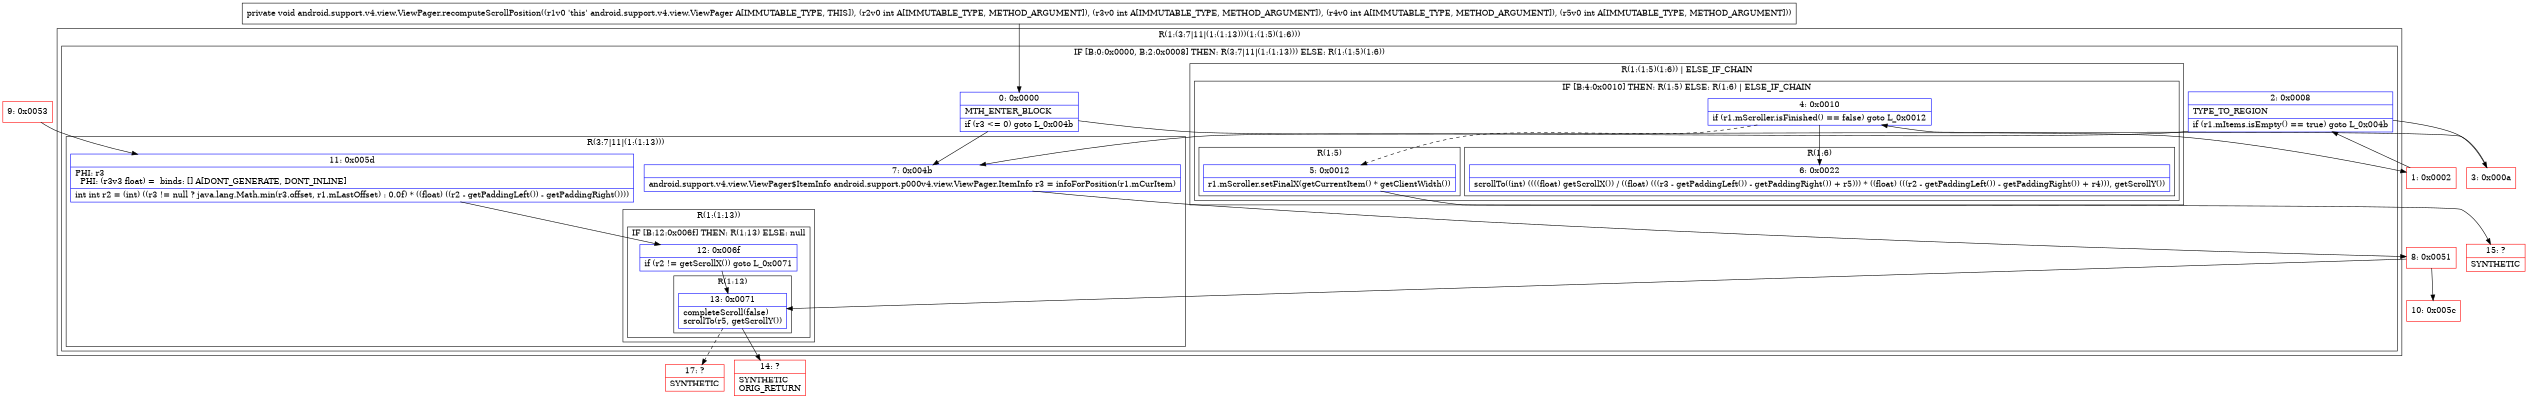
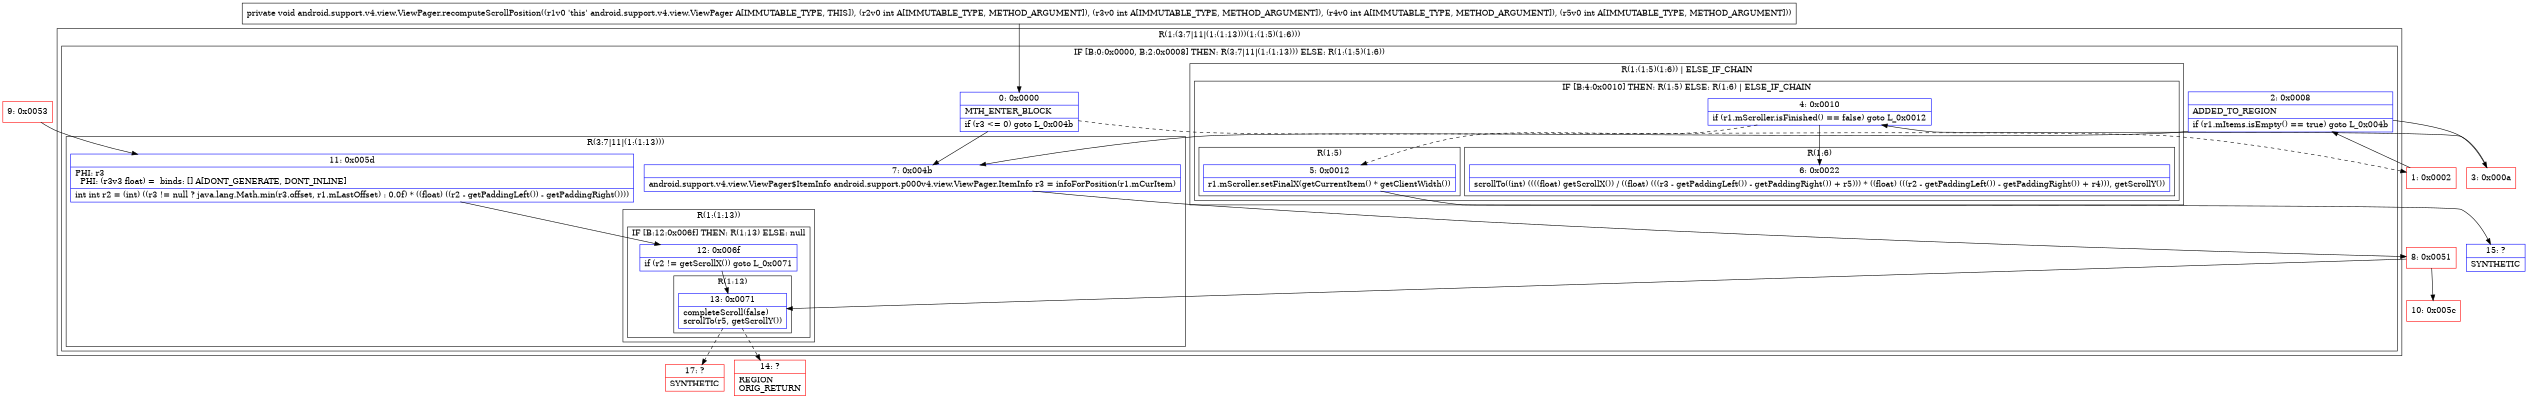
(2230, 111) -> (2235, 111)
(1741, 133) -> (1741, 133)
(2496, 258) -> (2496, 258)
(750, 342) -> (750, 342)
(764, 380) -> (756, 380)
